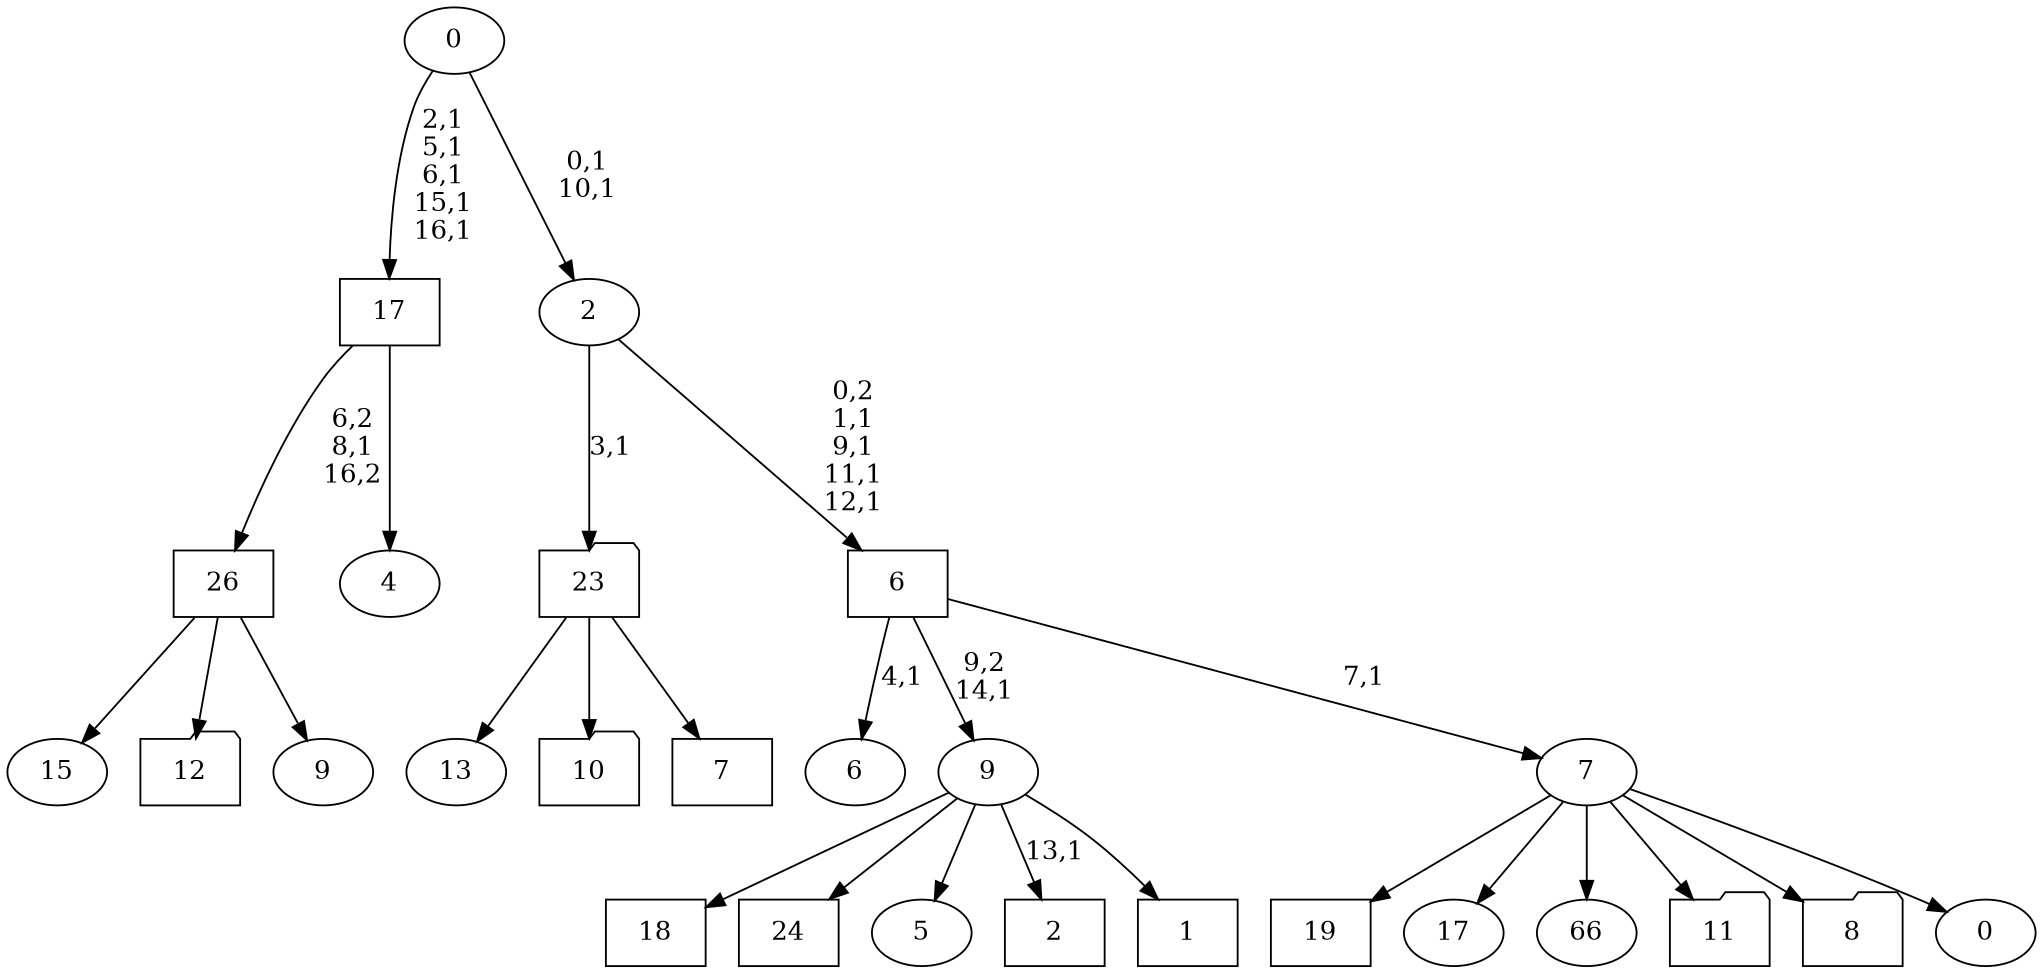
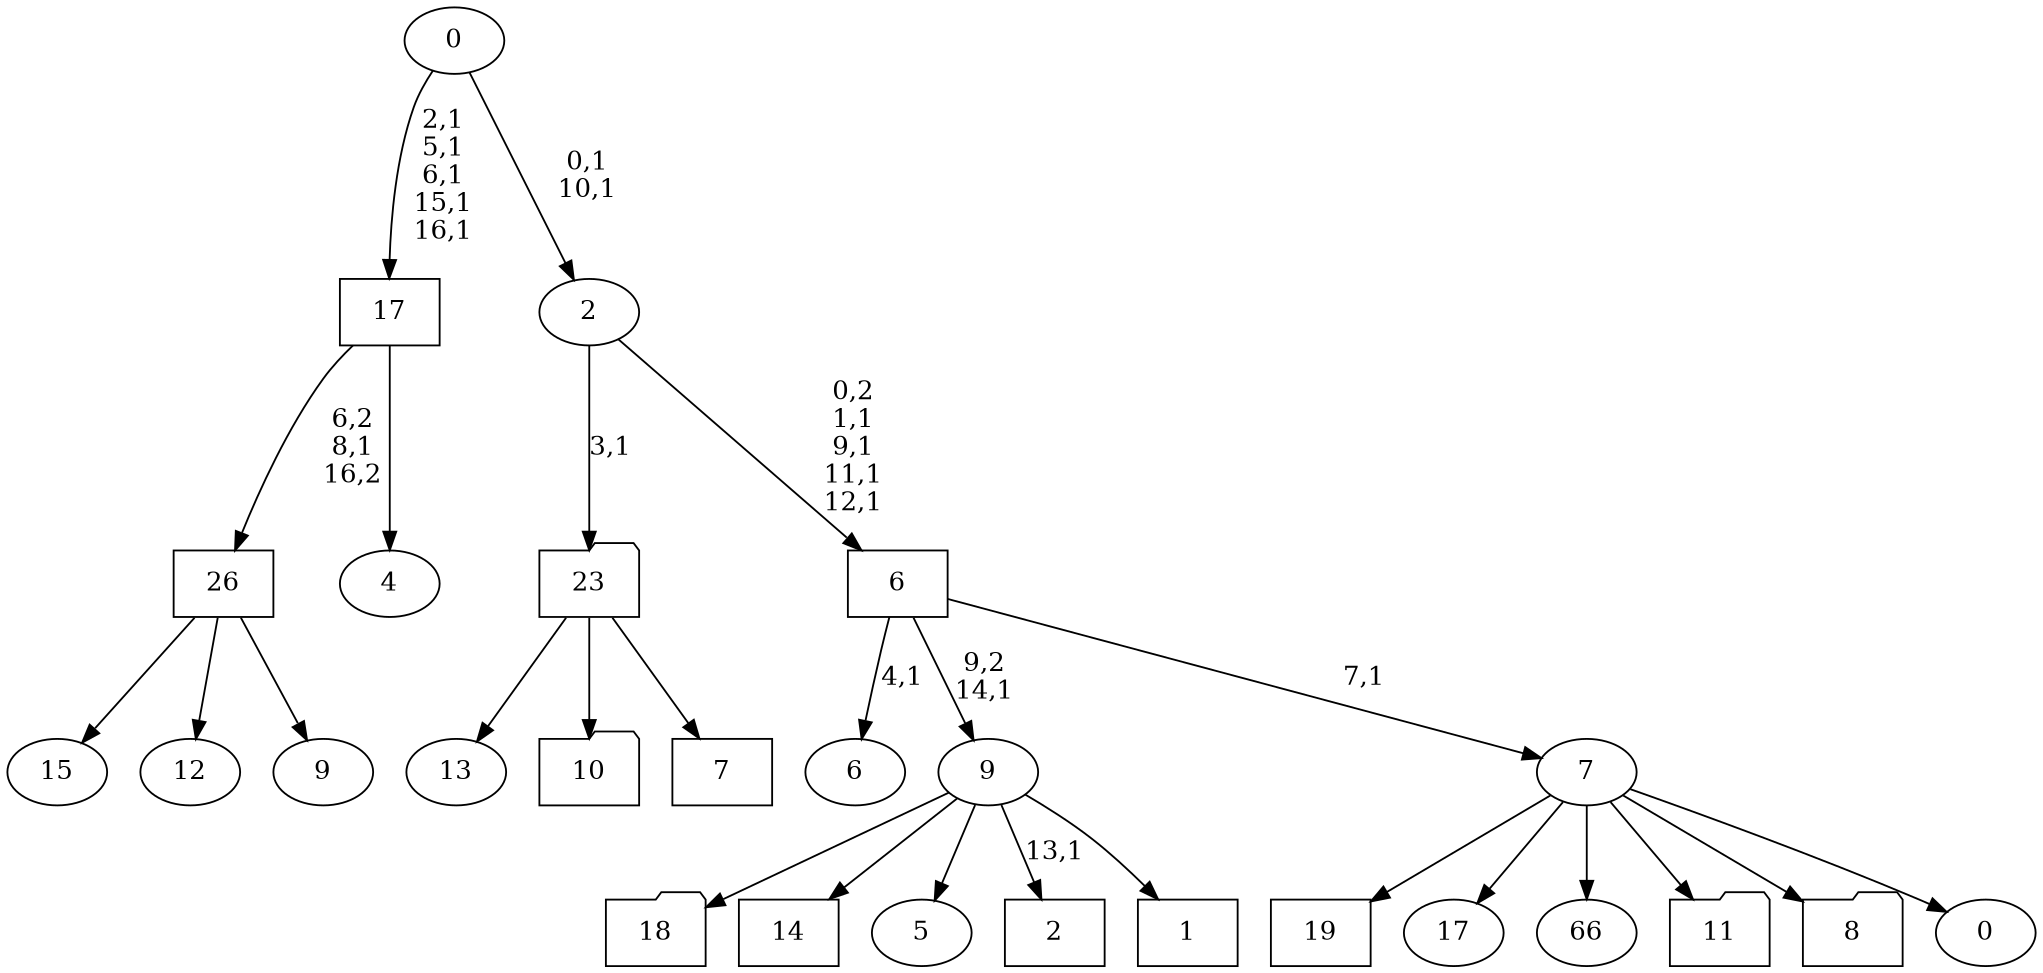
(190, 772) -> (190, 772)
(656, 933) -> (656, 933)
(789, 933) -> (789, 933)
